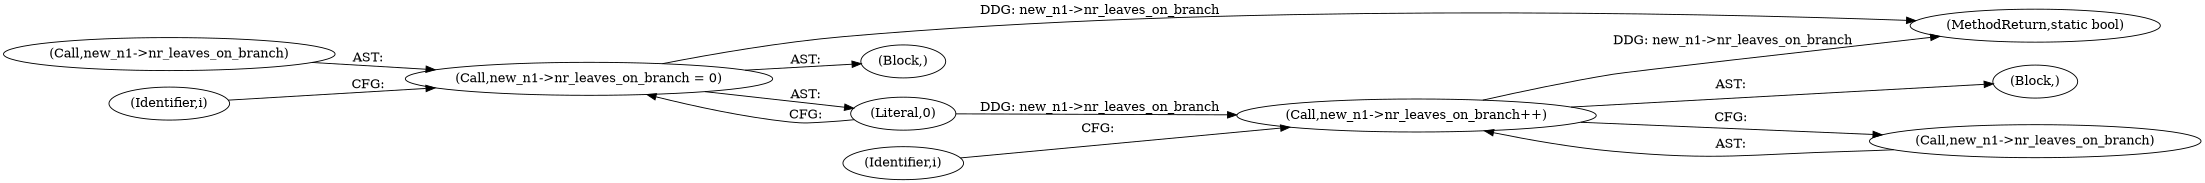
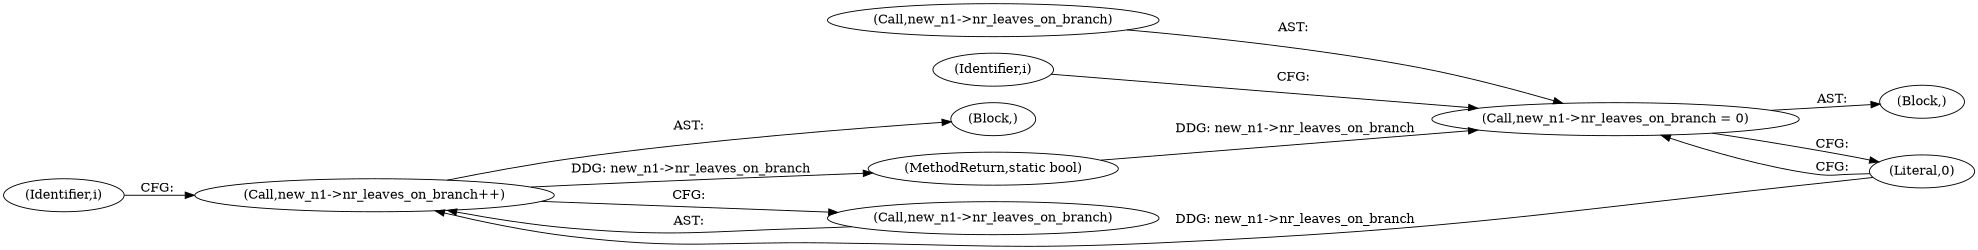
(1283, 15) -> (1285, 146)
(808, 95) -> (1834, 144)
